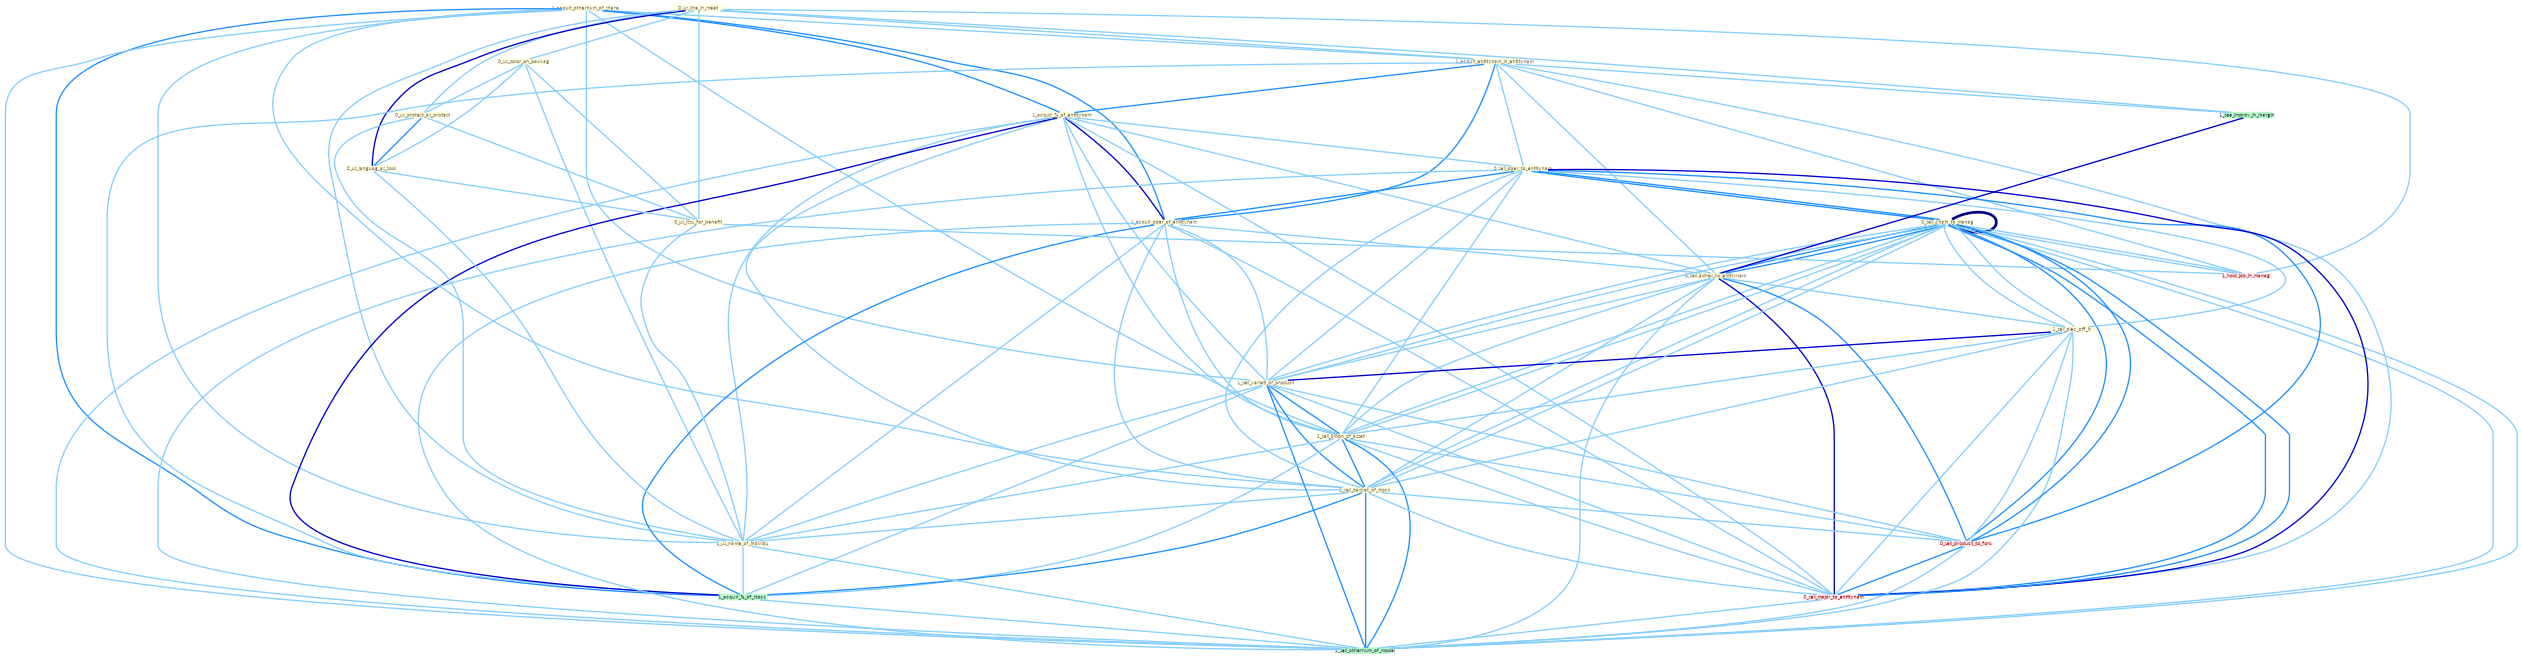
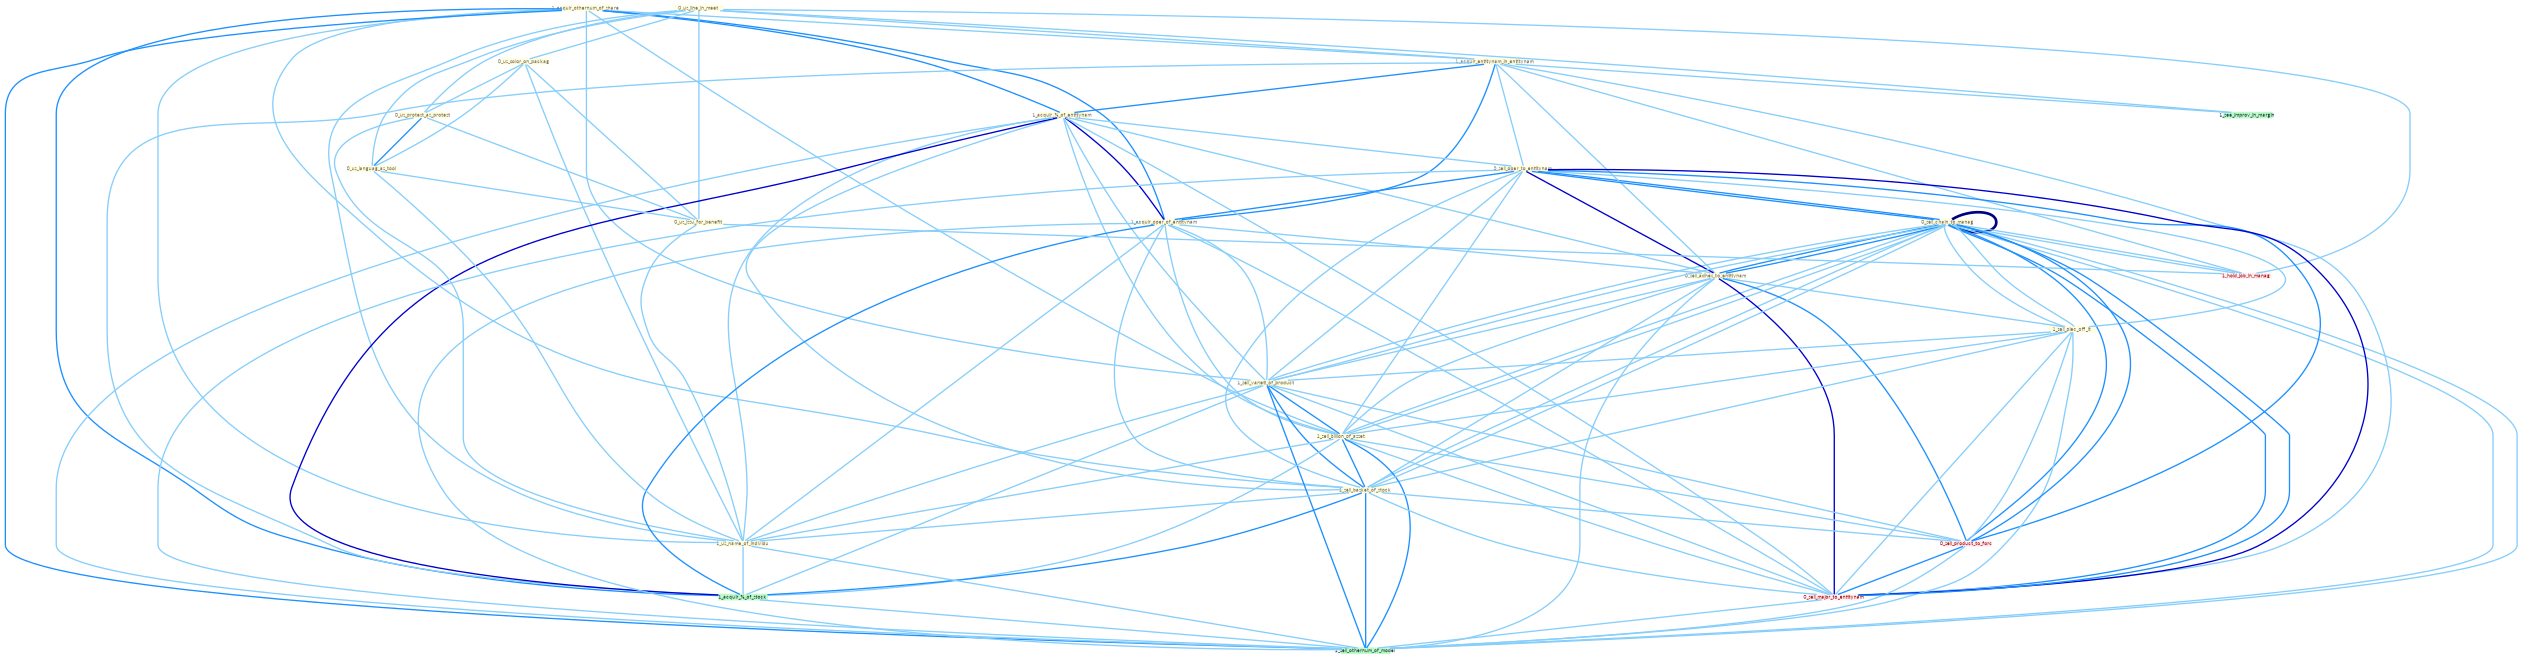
(414, 85) -> (414, 85)
(2021, 184) -> (1620, 222)
(1689, 355) -> (1689, 355)
(163, 586) -> (163, 586)
